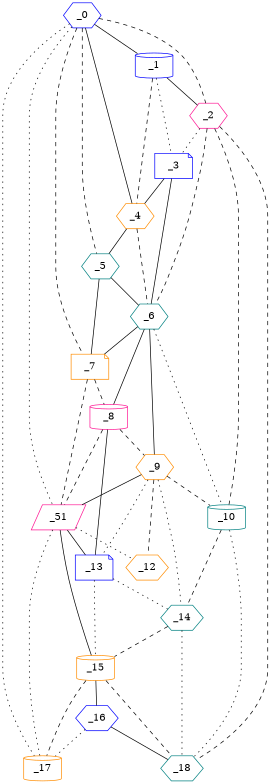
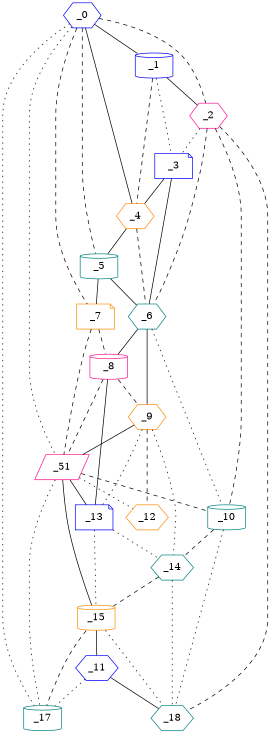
(100, 266) -> (99, 266)
(121, 340) -> none
(189, 491) -> (141, 491)
(97, 718) -> (97, 668)
(139, 718) -> (134, 668)
(43, 768) -> (43, 718)
